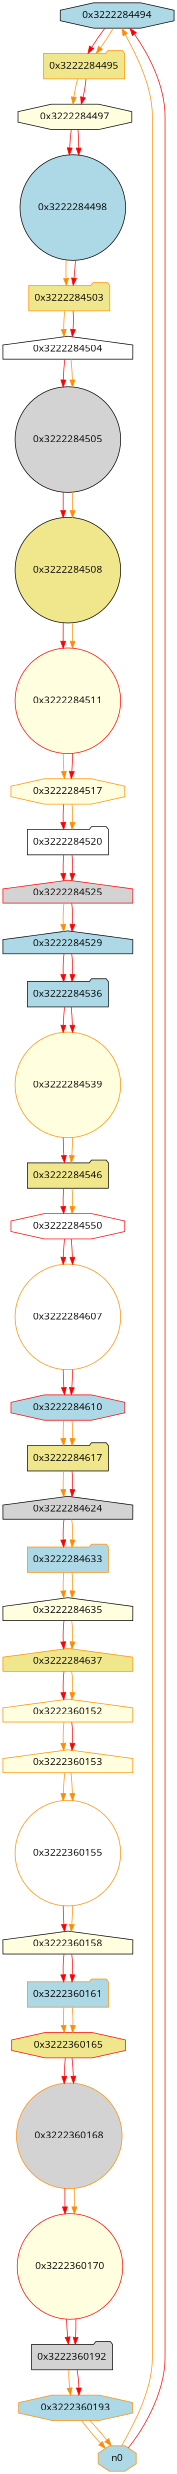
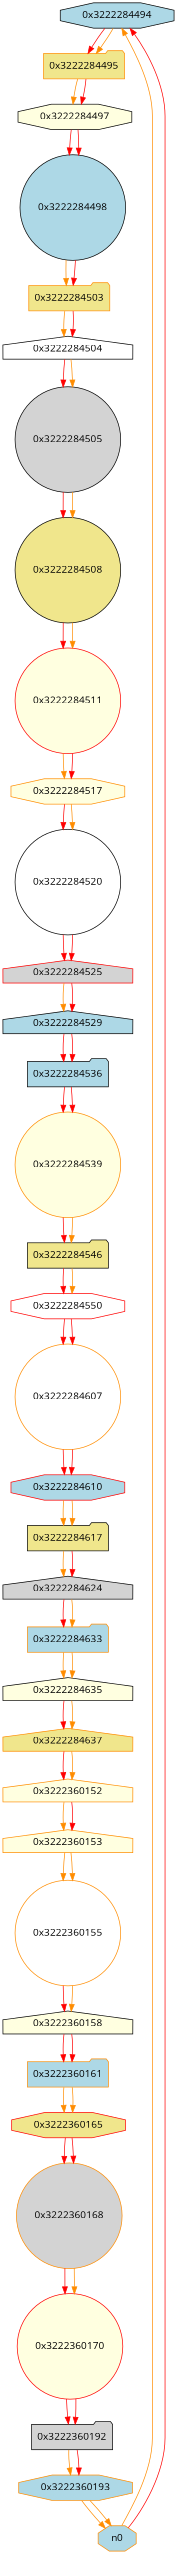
(68, 842) -> (68, 882)
